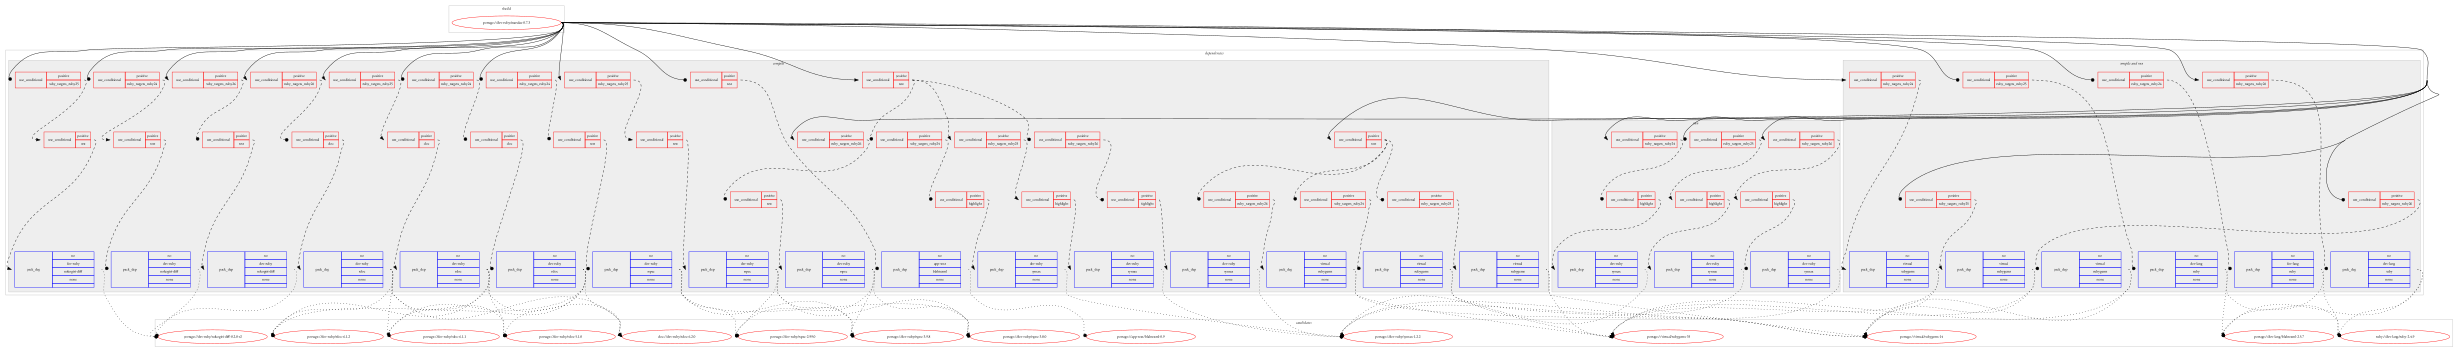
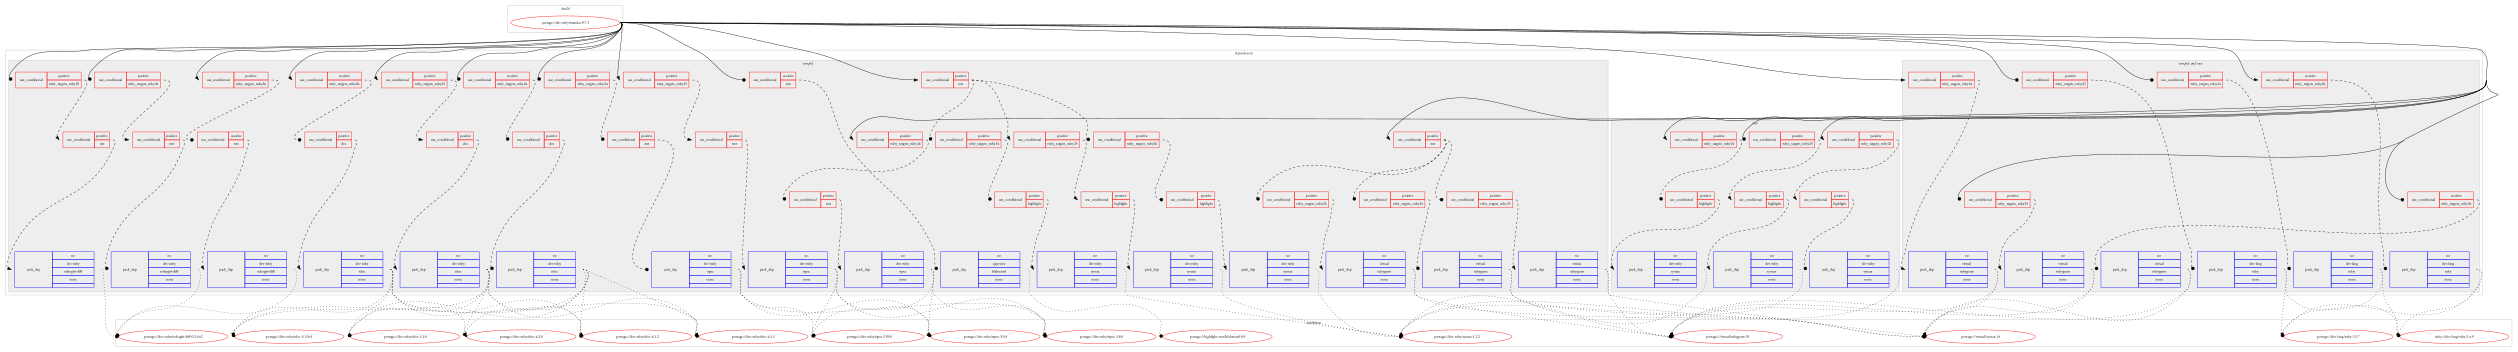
none -> (289, 337)
(677, 337) -> (521, 337)
(1141, 337) -> (1218, 337)
(1922, 337) -> (1981, 337)
(2279, 337) -> (2338, 337)
